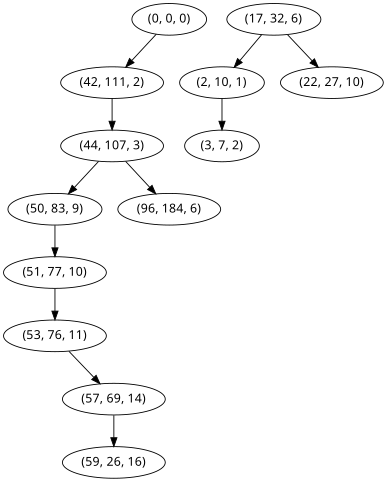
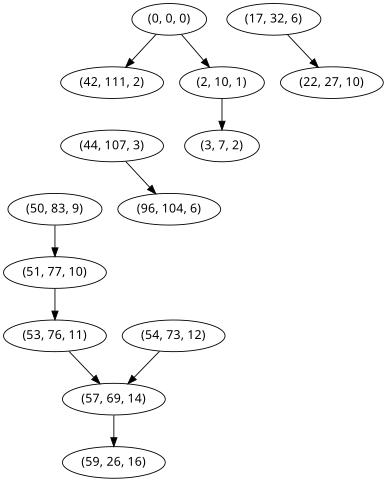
(251, 48) -> (193, 47)
(112, 110) -> none
(87, 174) -> none
(169, 209) -> (169, 209)
none -> (174, 336)
